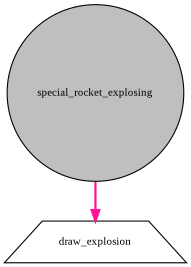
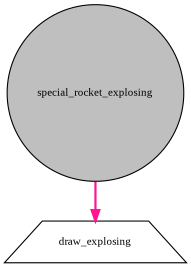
(95, 242) -> (95, 242)
